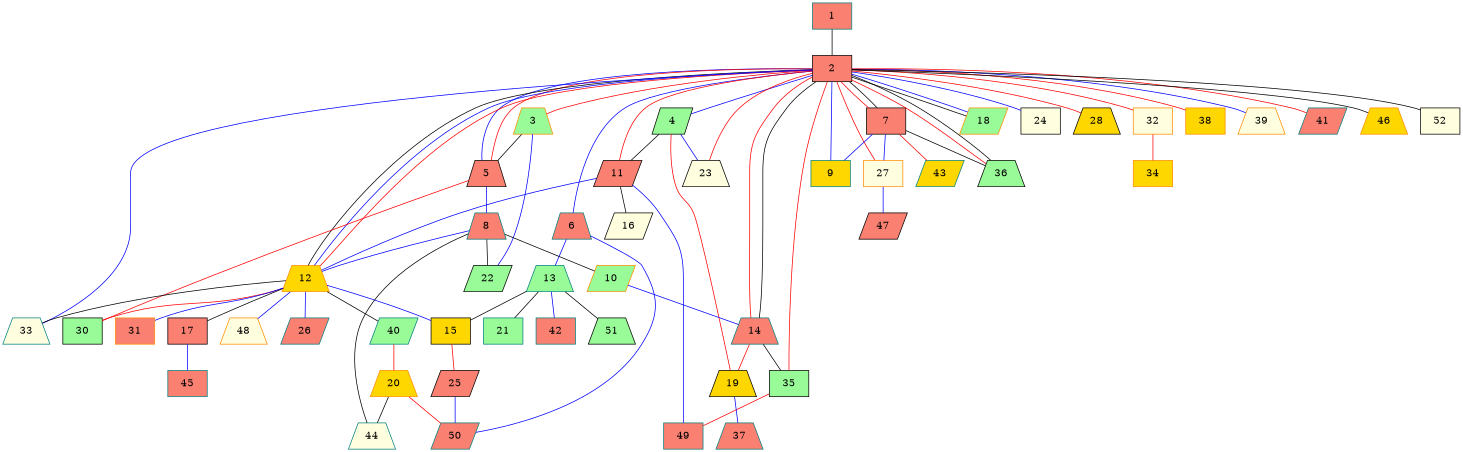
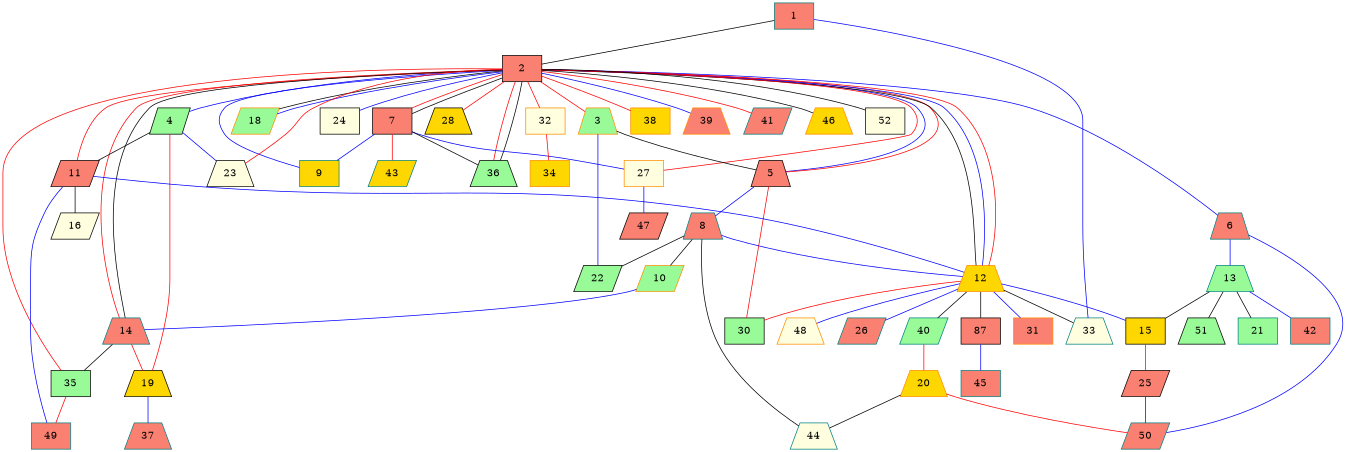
(369, 104) -> (1052, 83)
(1262, 121) -> (707, 121)
(188, 331) -> (981, 331)
